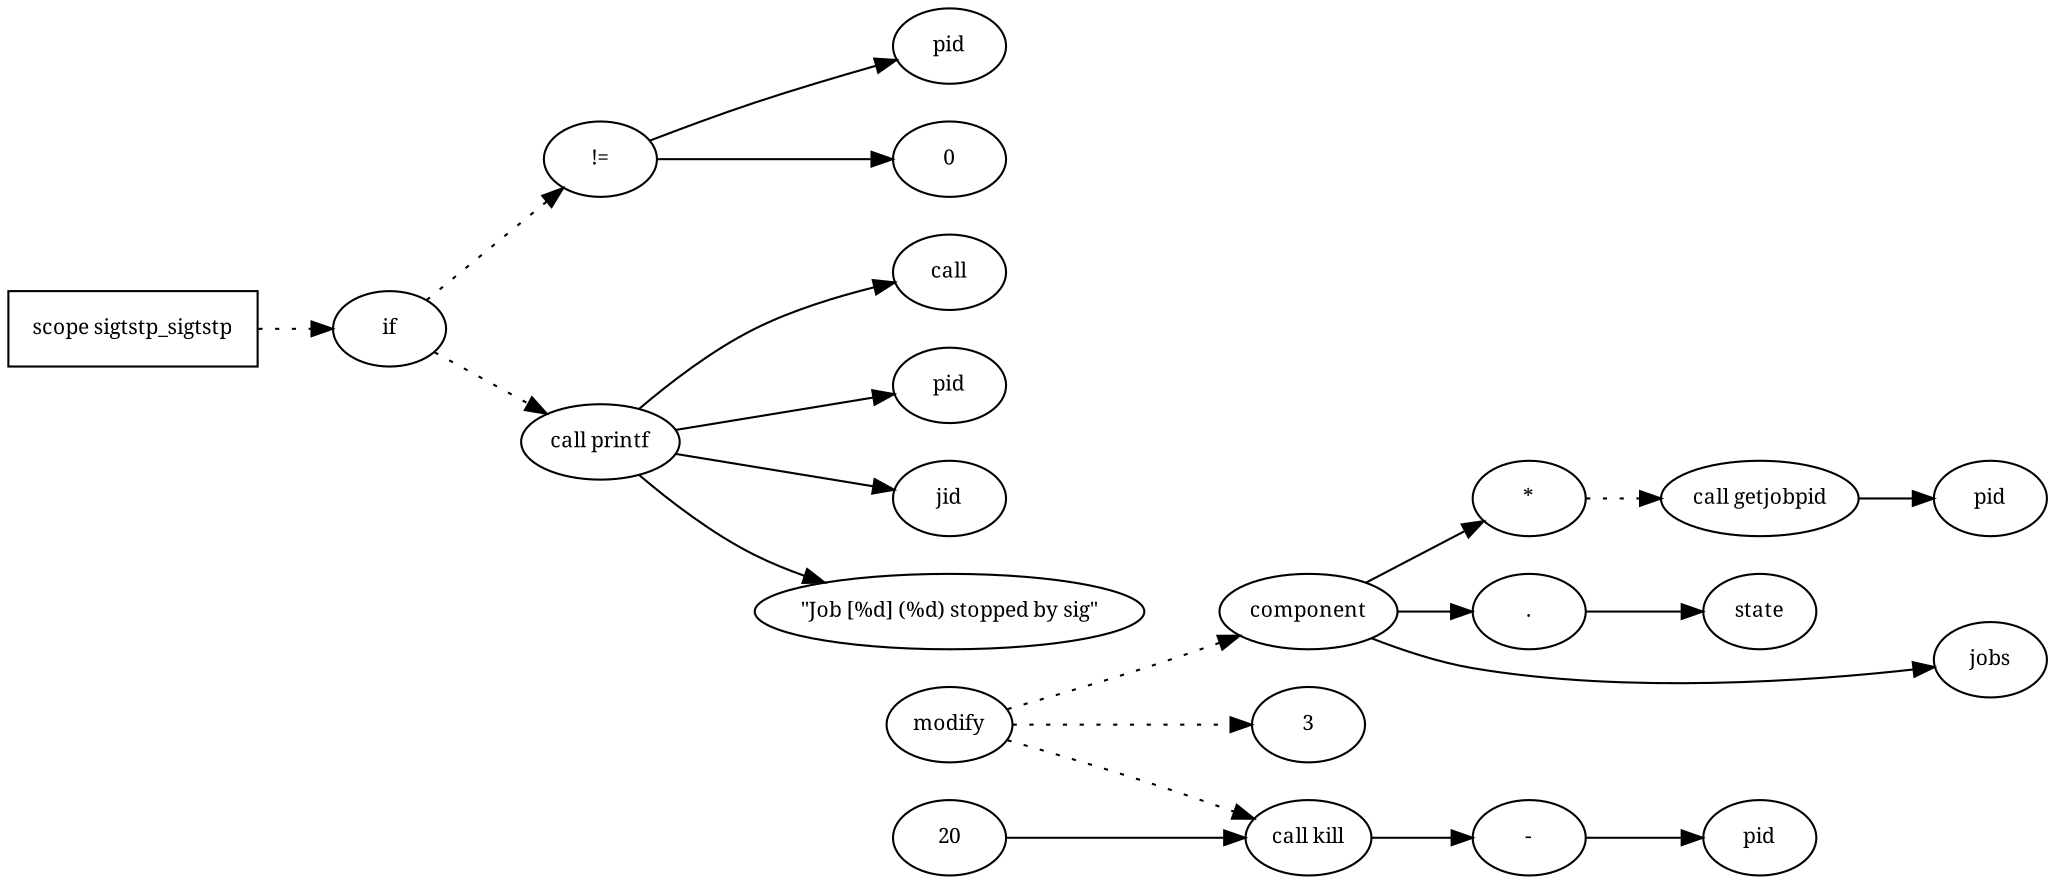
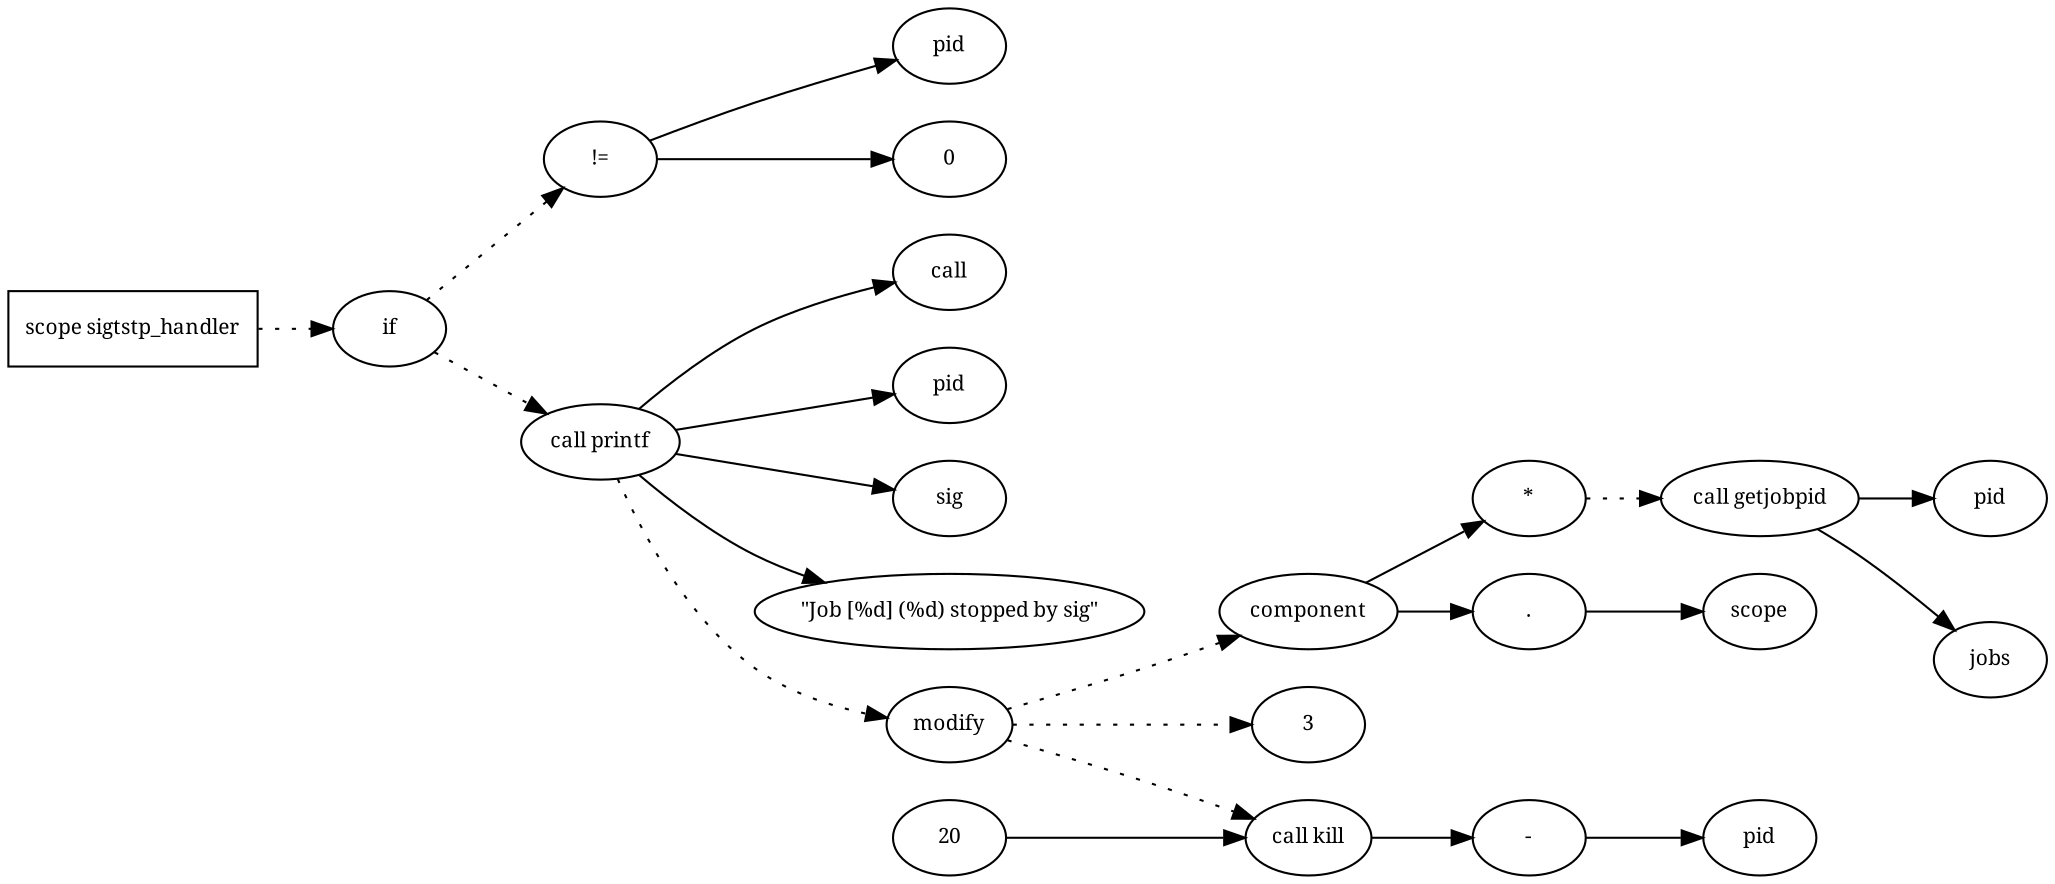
(133, 329) -> (133, 329)
(950, 498) -> (950, 498)
(1760, 612) -> (1760, 612)
none -> (713, 630)
(1640, 683) -> (1880, 571)
